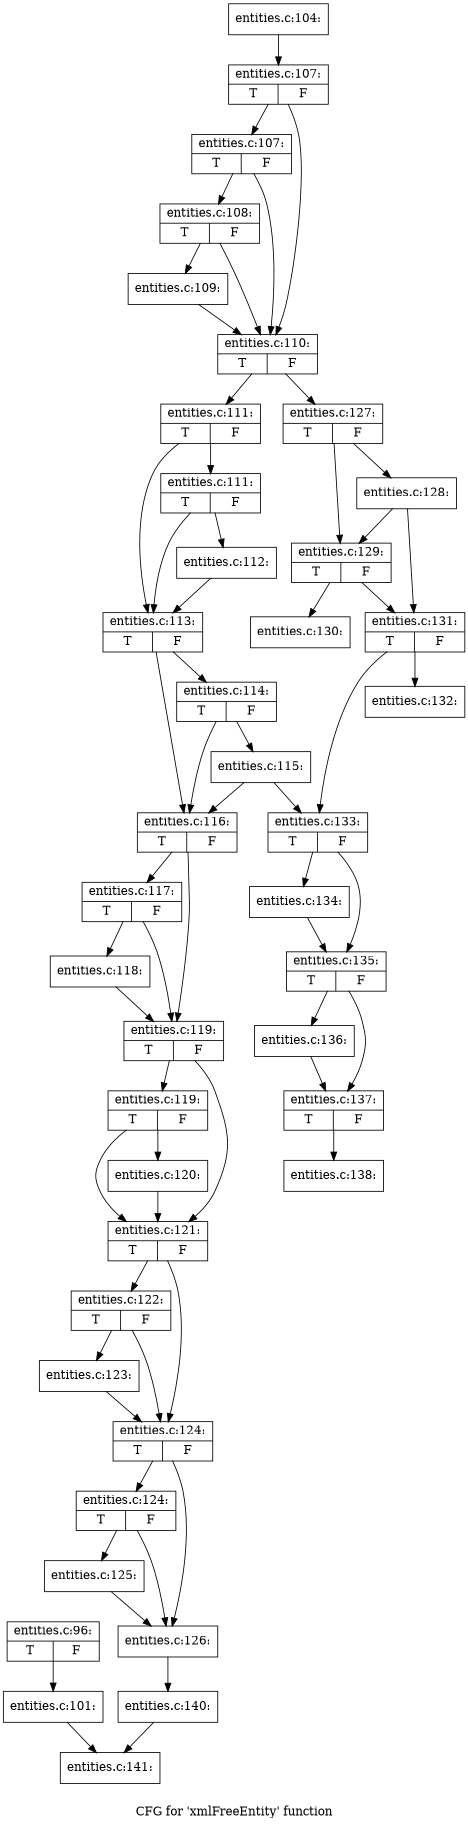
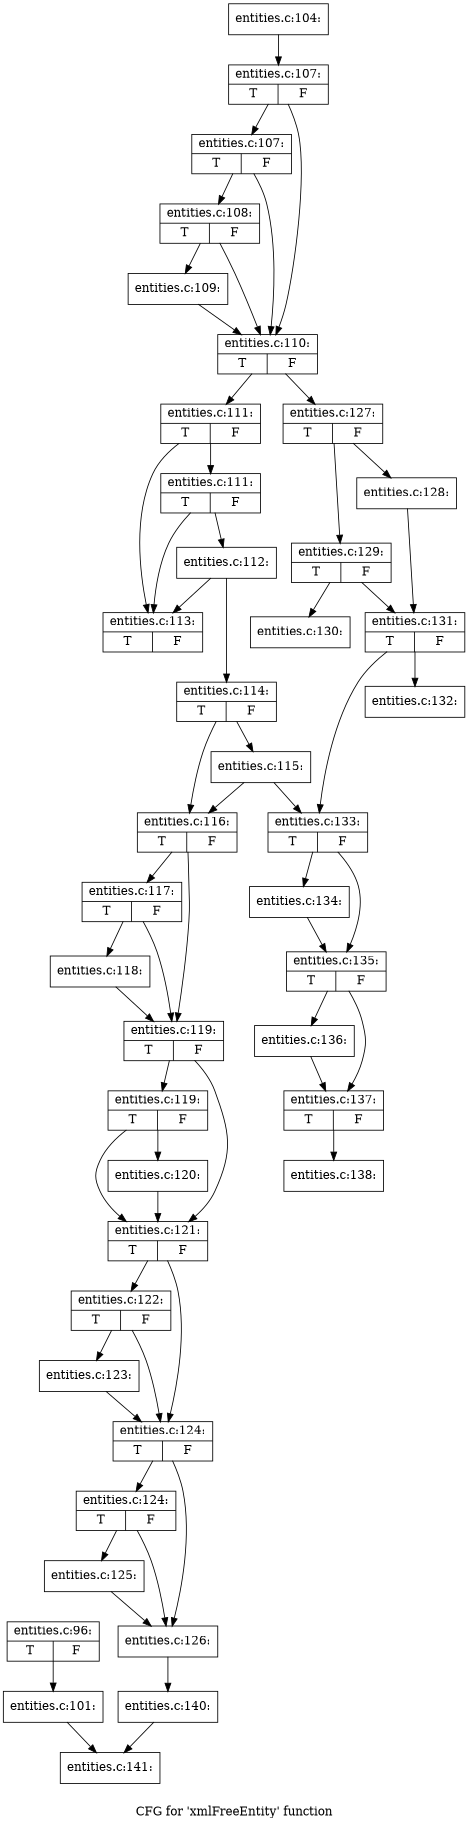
(379, 523) -> none
(187, 664) -> (227, 626)
(169, 728) -> none
